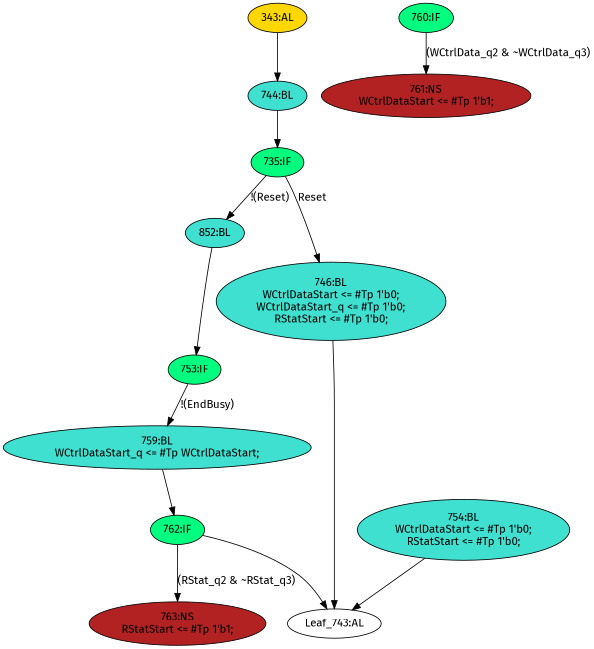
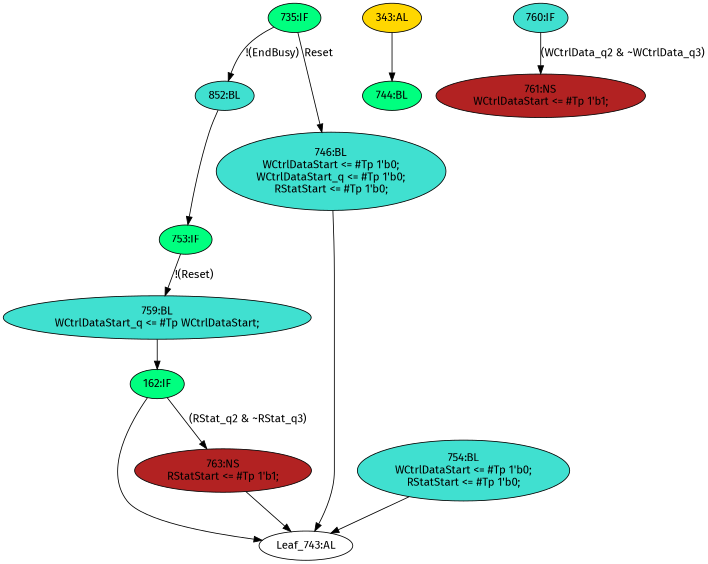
(426, 18) -> (541, 18)
(277, 96) -> (392, 96)
(277, 125) -> none
(270, 198) -> (273, 53)
(208, 405) -> (195, 275)
none -> (265, 509)
(178, 530) -> (157, 384)
